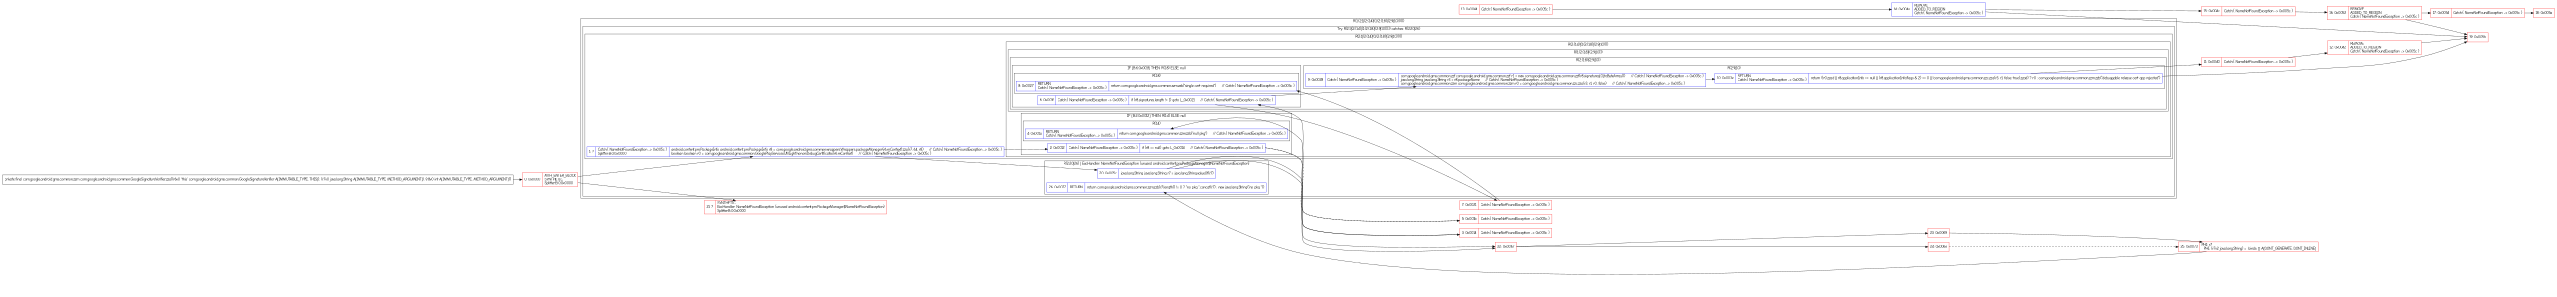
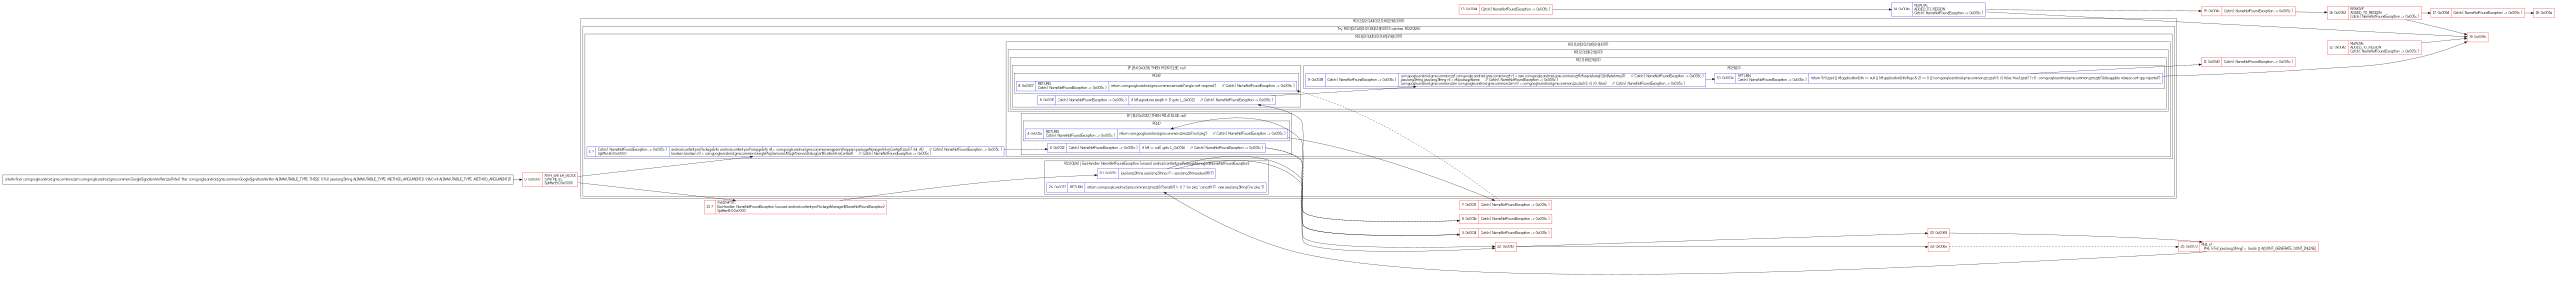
(2307, 55) -> none
(1404, 137) -> (1404, 137)
(1359, 139) -> (1392, 163)
(985, 163) -> (967, 184)
